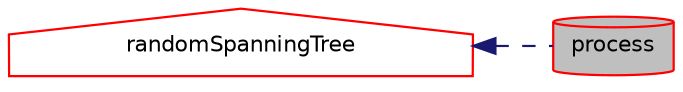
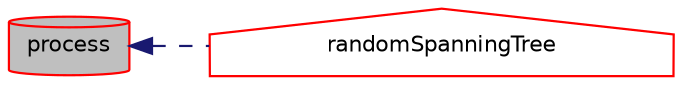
(524, 46) -> (181, 46)
